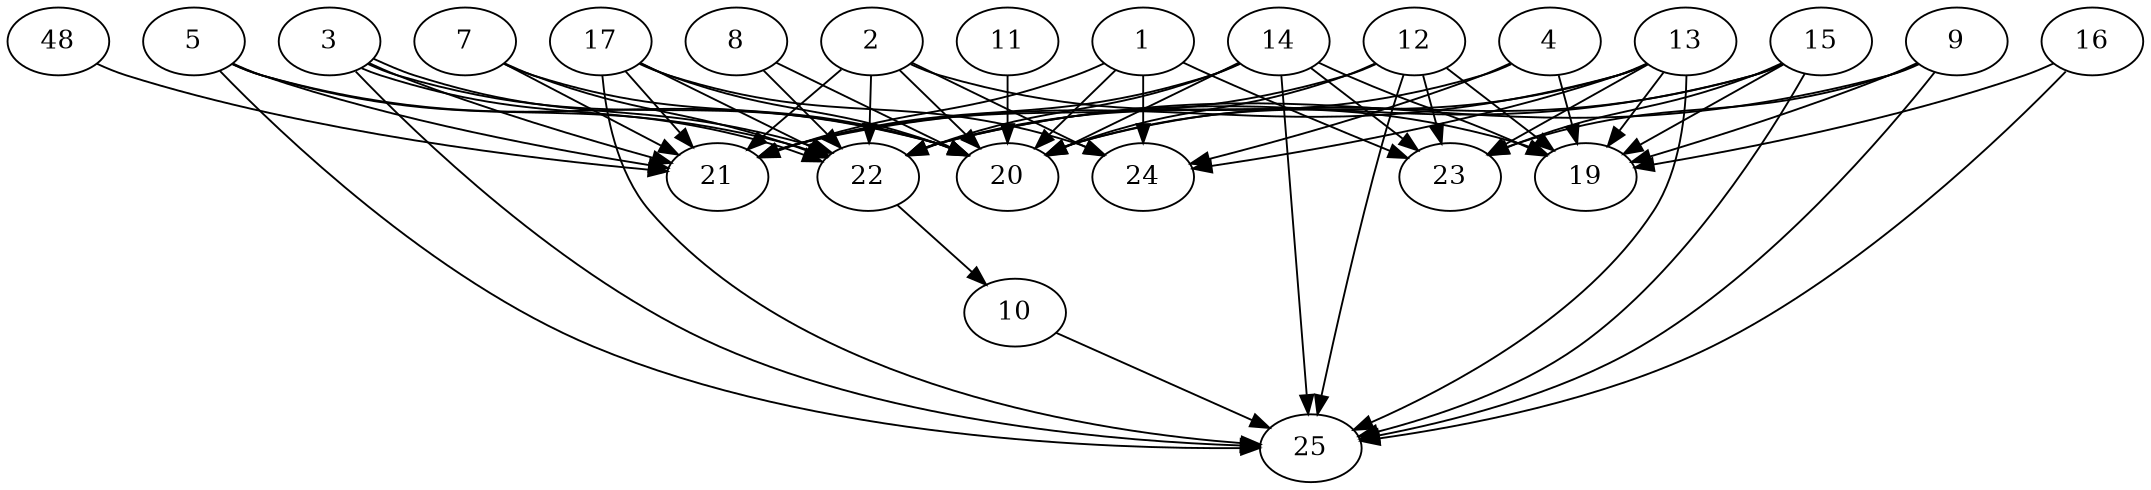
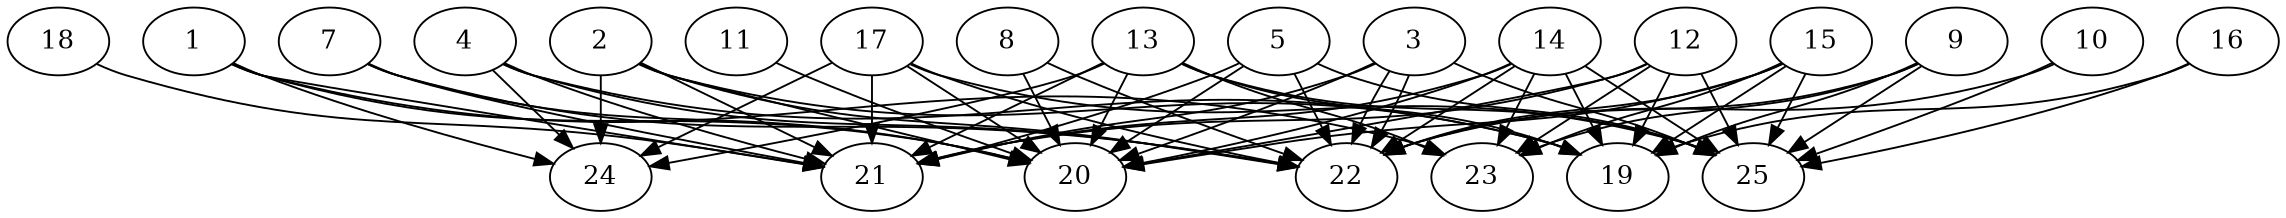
(58, 41) -> (58, 41)
none -> (654, 116)
(935, 238) -> (1729, 109)
